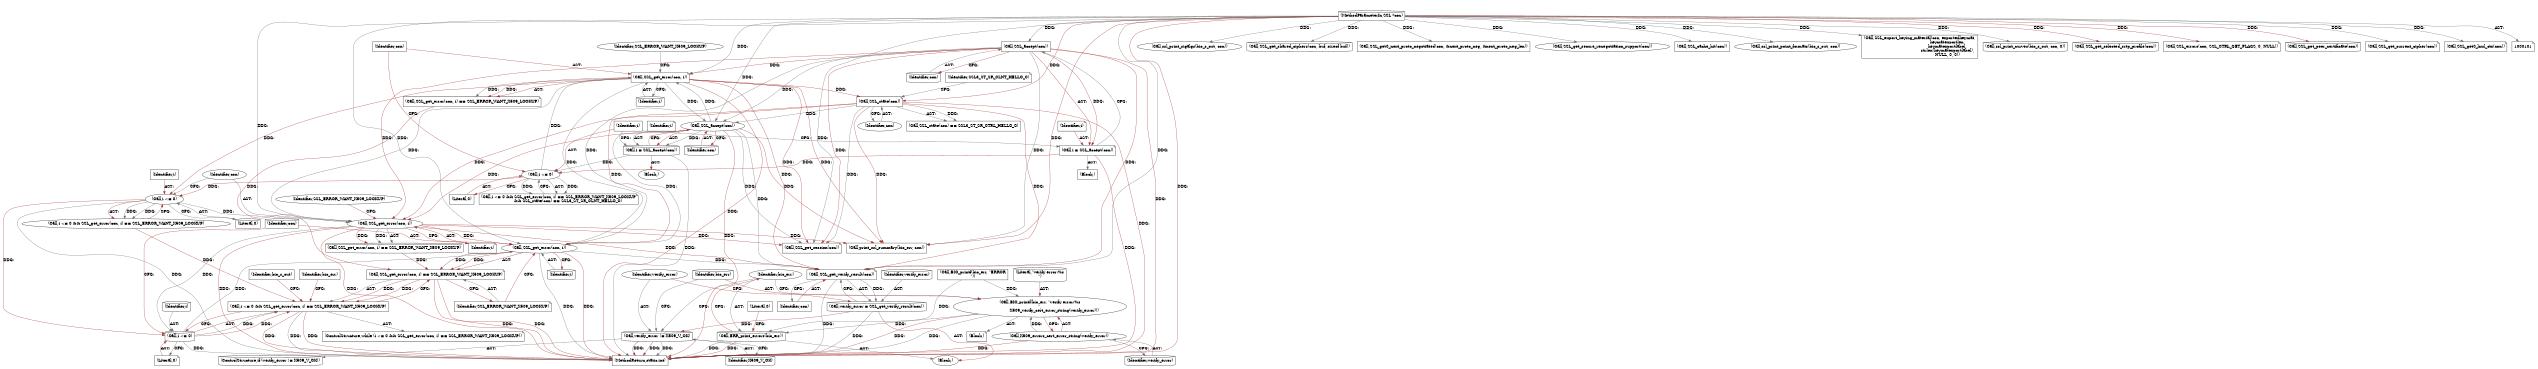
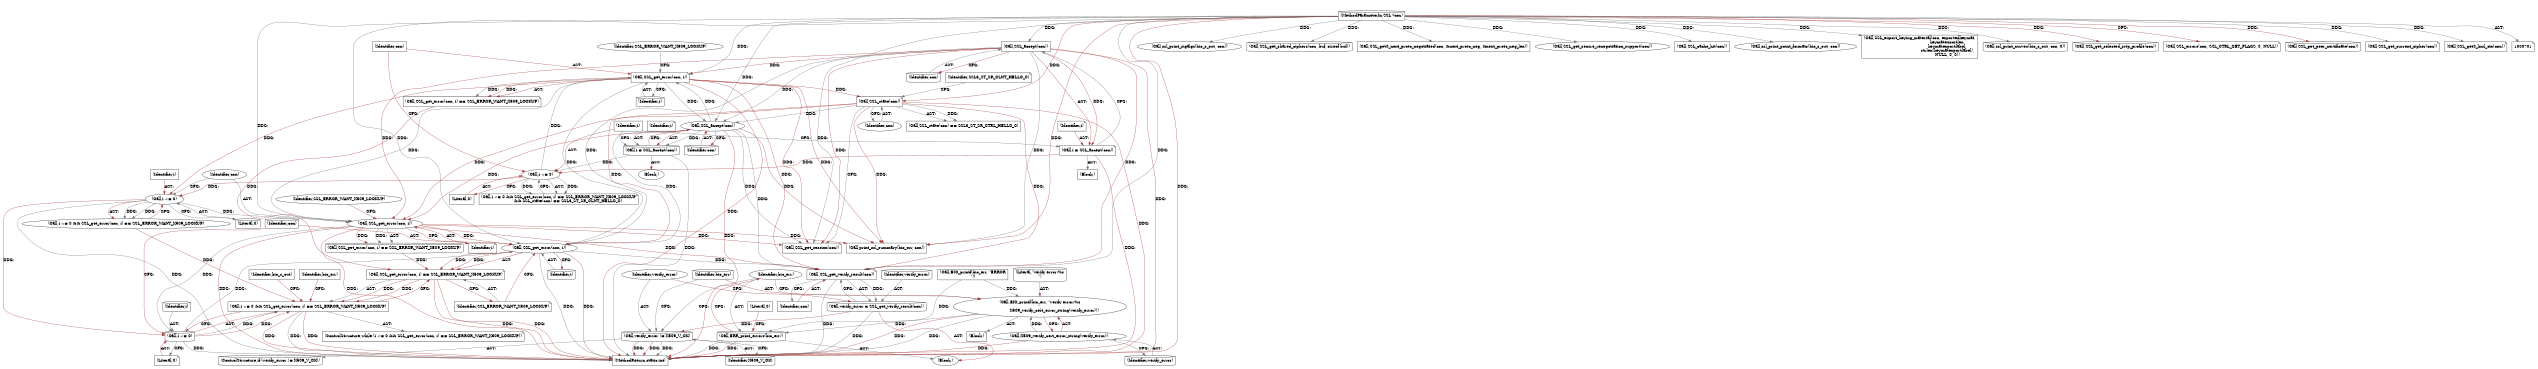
(2123, 28) -> (2123, 28)
(2523, 47) -> (2523, 47)
(853, 175) -> (853, 175)
(1059, 336) -> (1059, 336)
